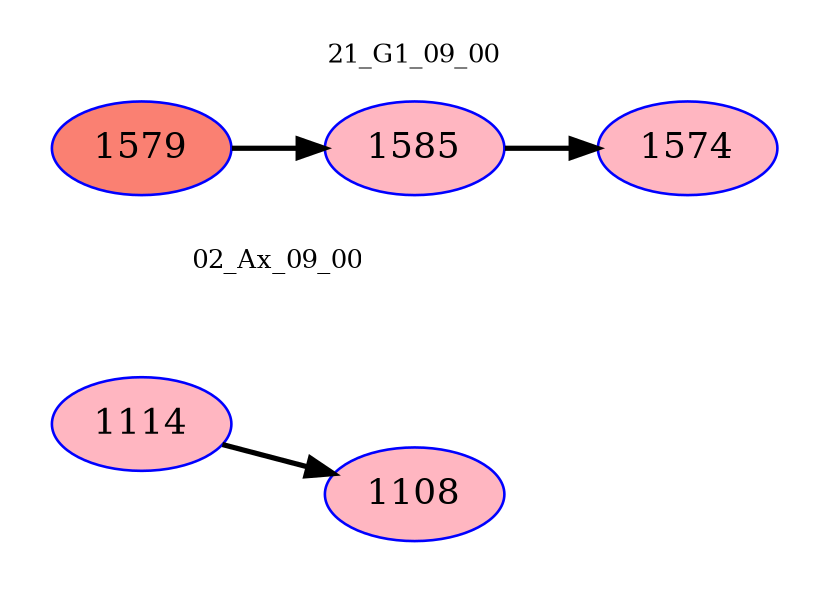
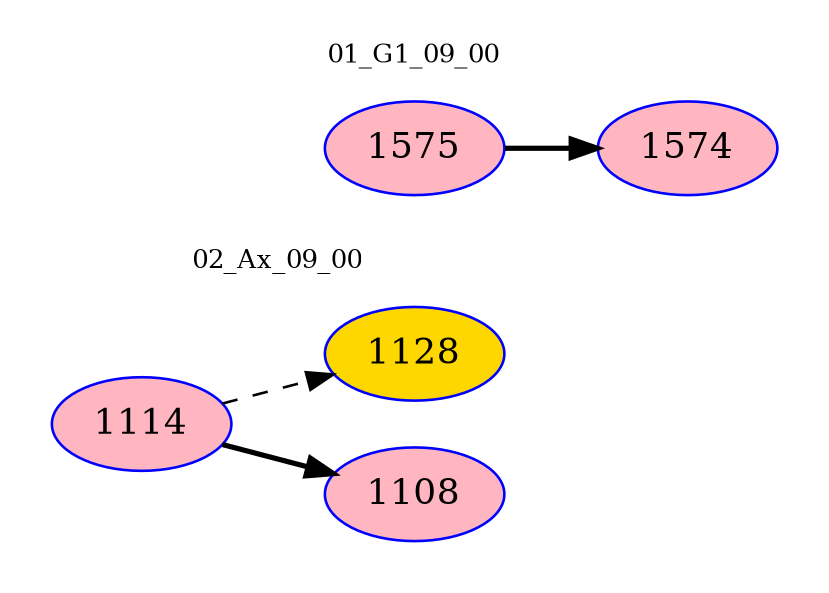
(415, 56) -> (415, 56)
(142, 148) -> none
(415, 148) -> (415, 148)
none -> (415, 354)
